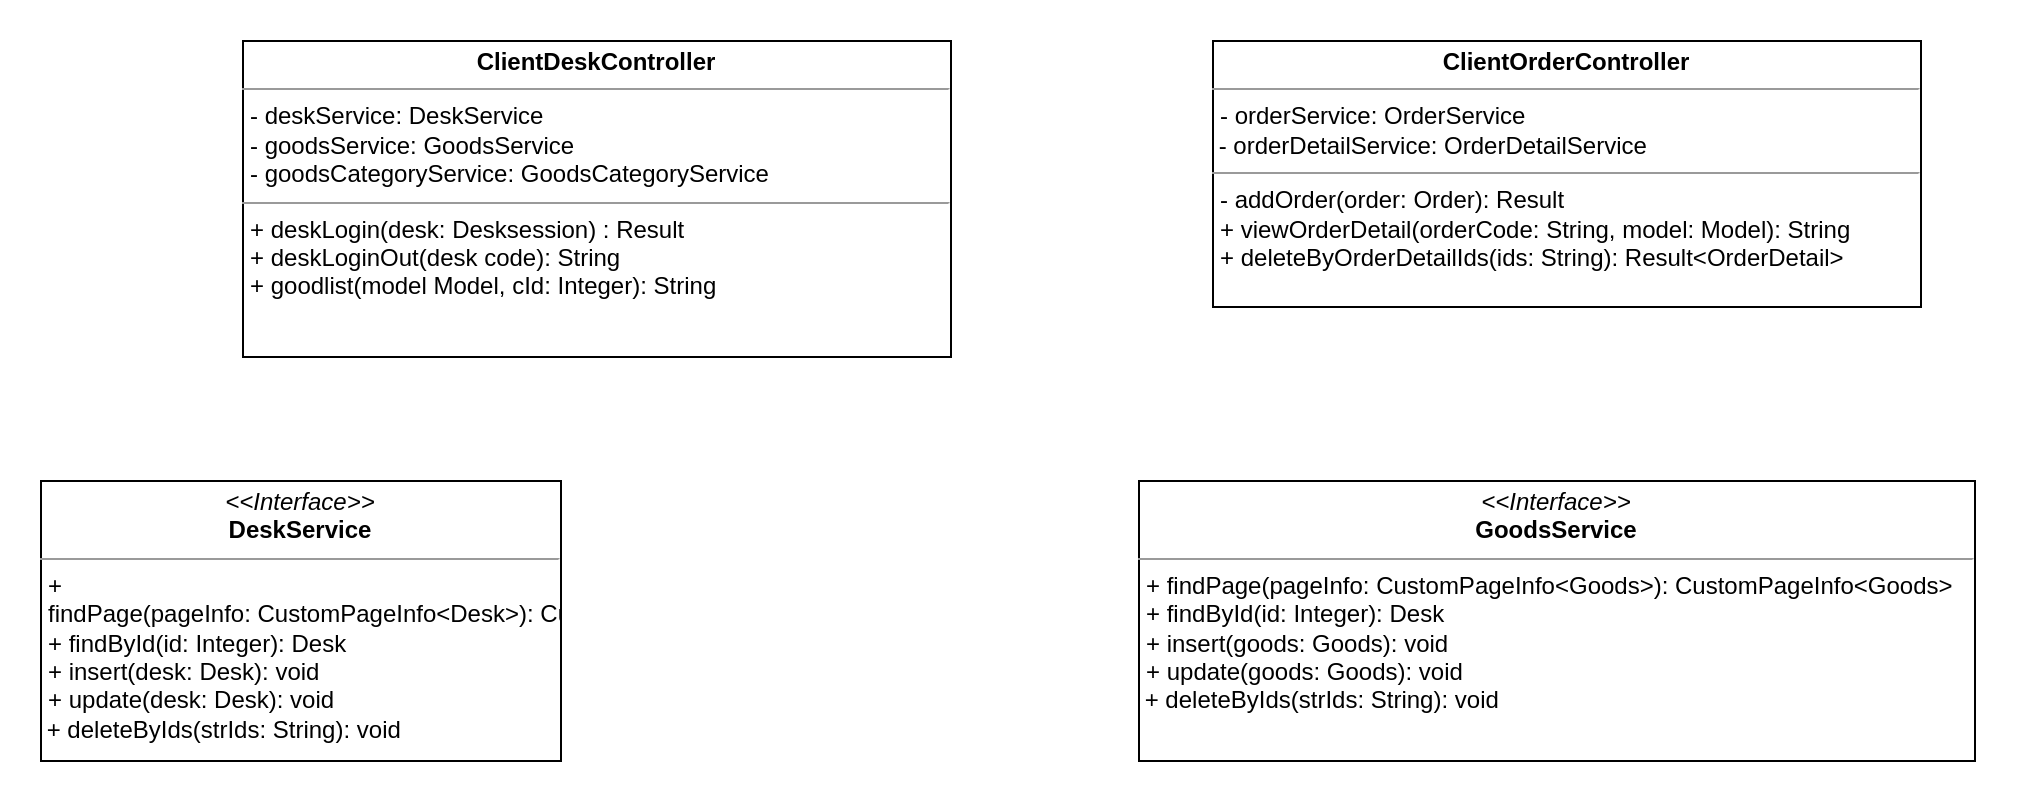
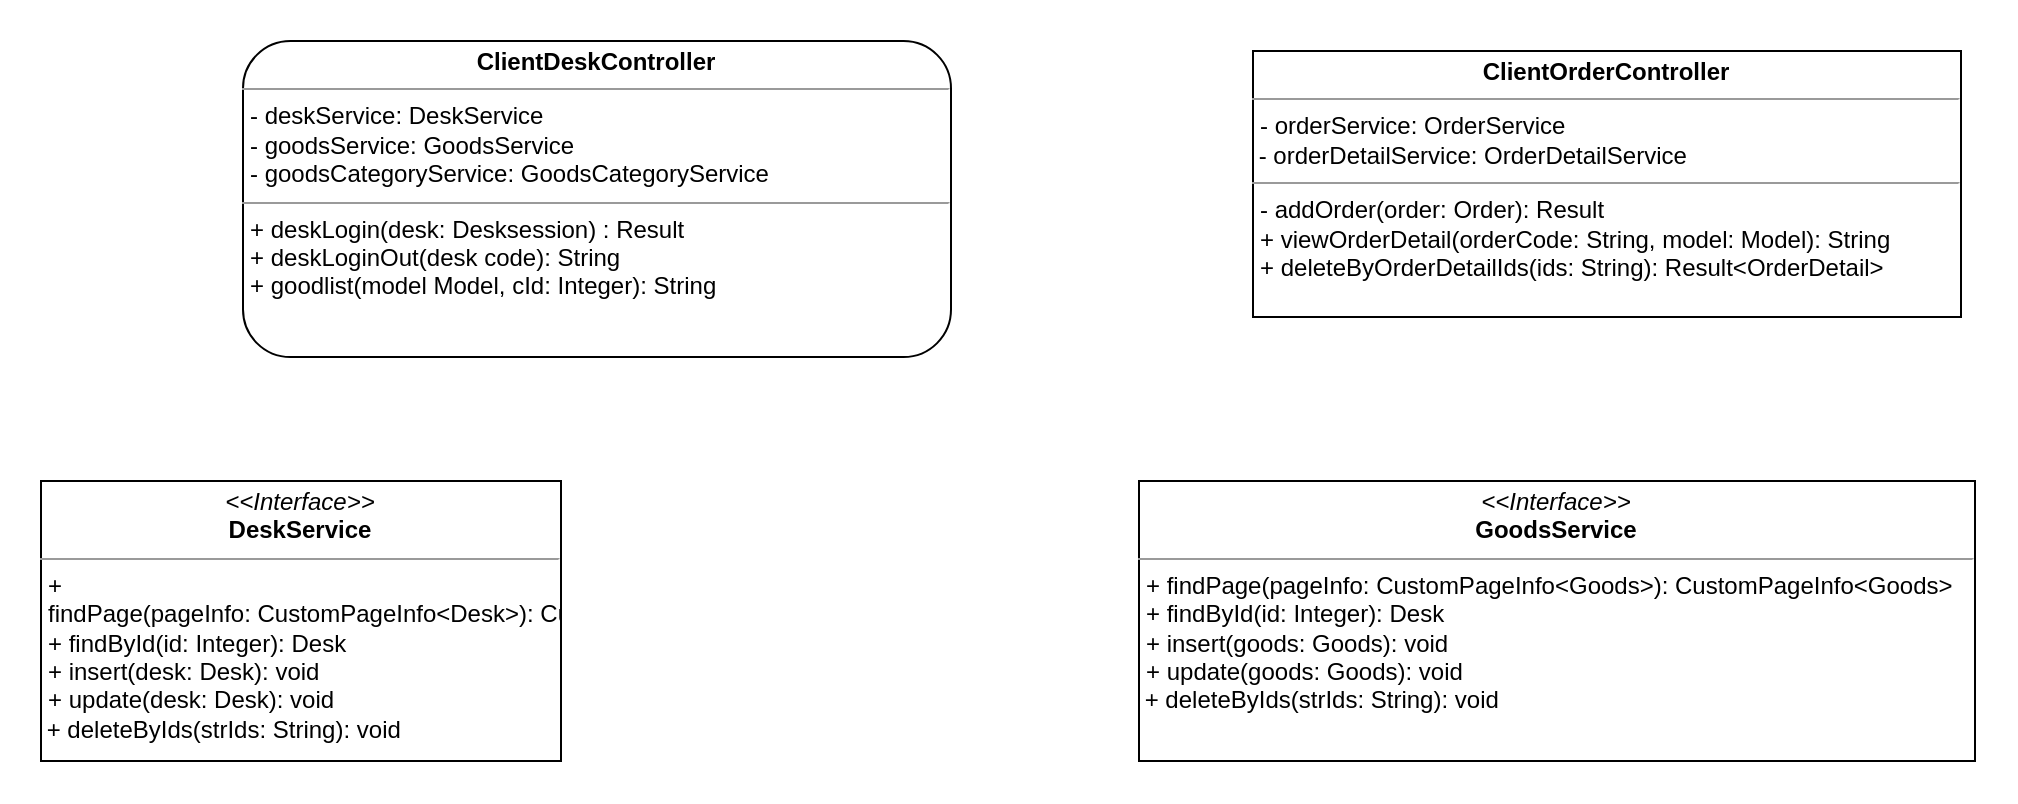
(1567, 174) -> (1607, 184)
(597, 199) -> (597, 199)
